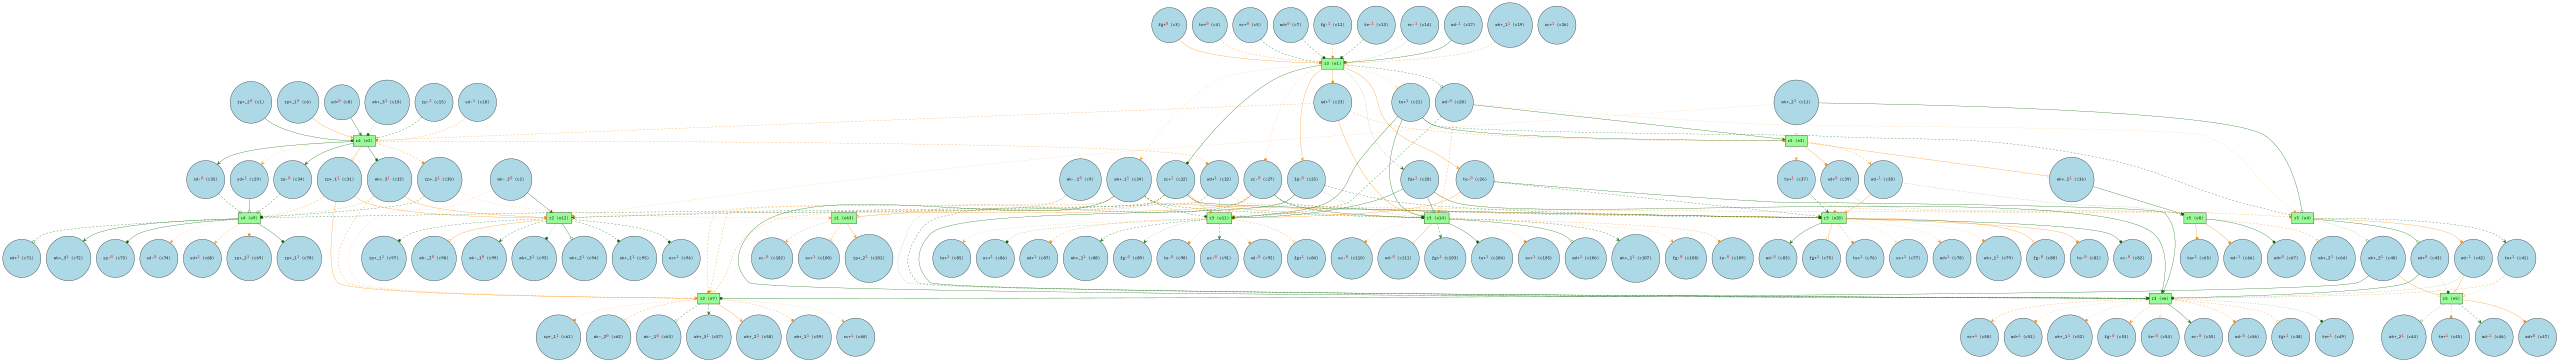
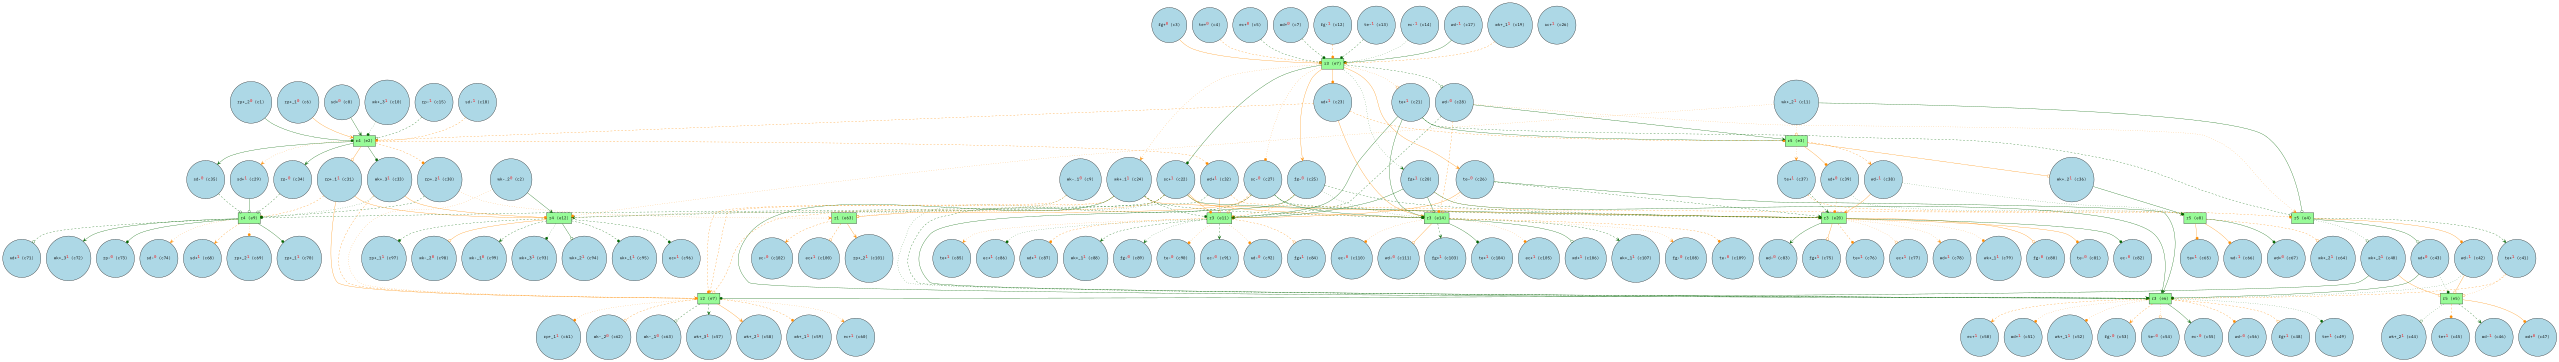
(1333, 64) -> (1333, 64)
(559, 218) -> (559, 218)
